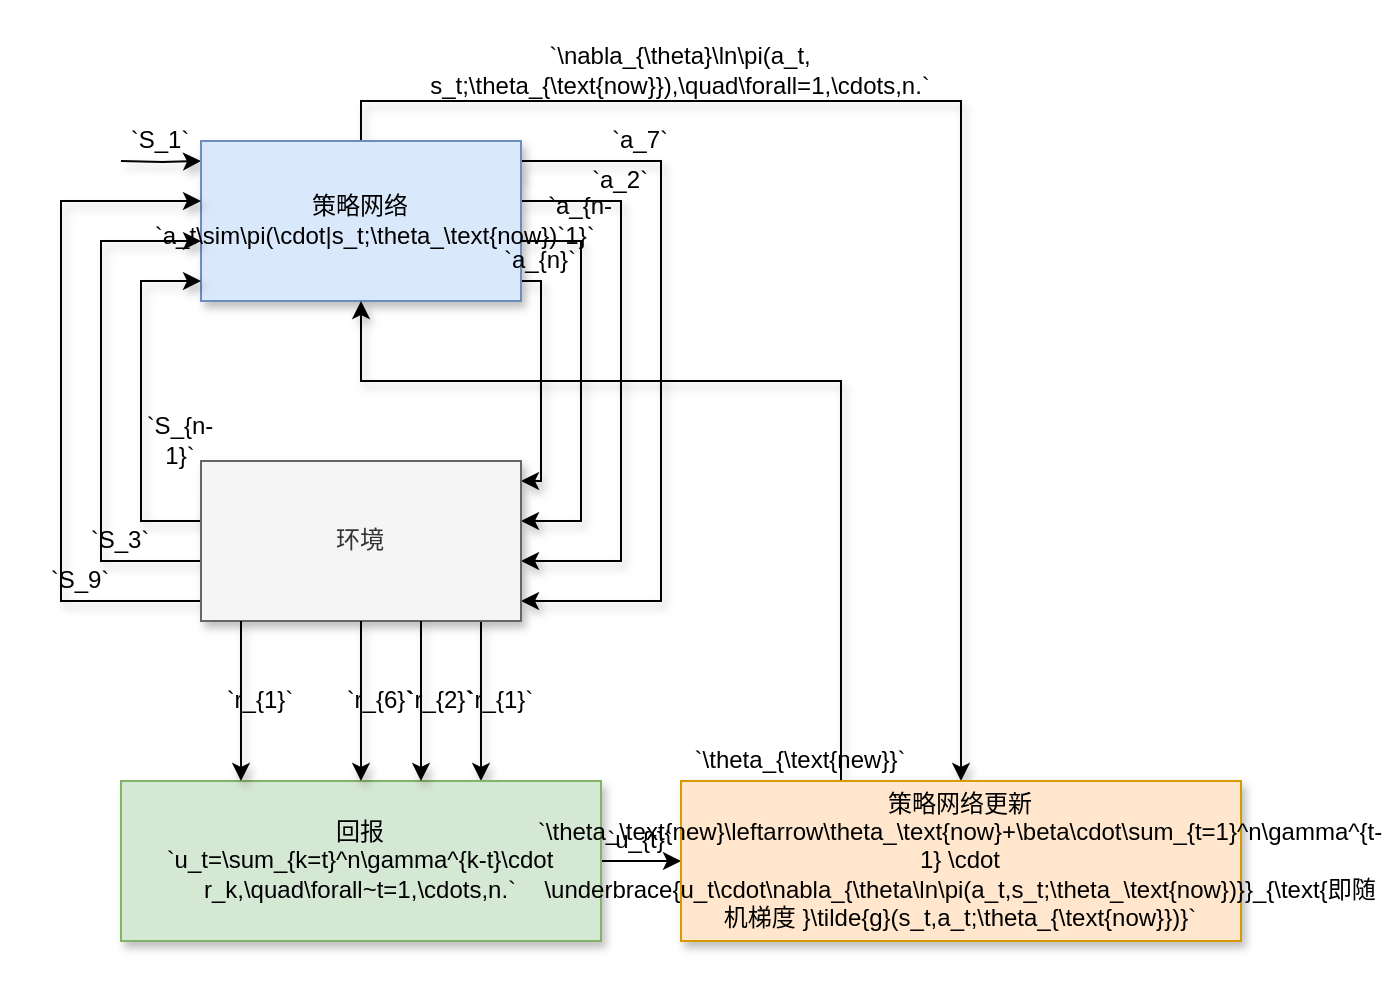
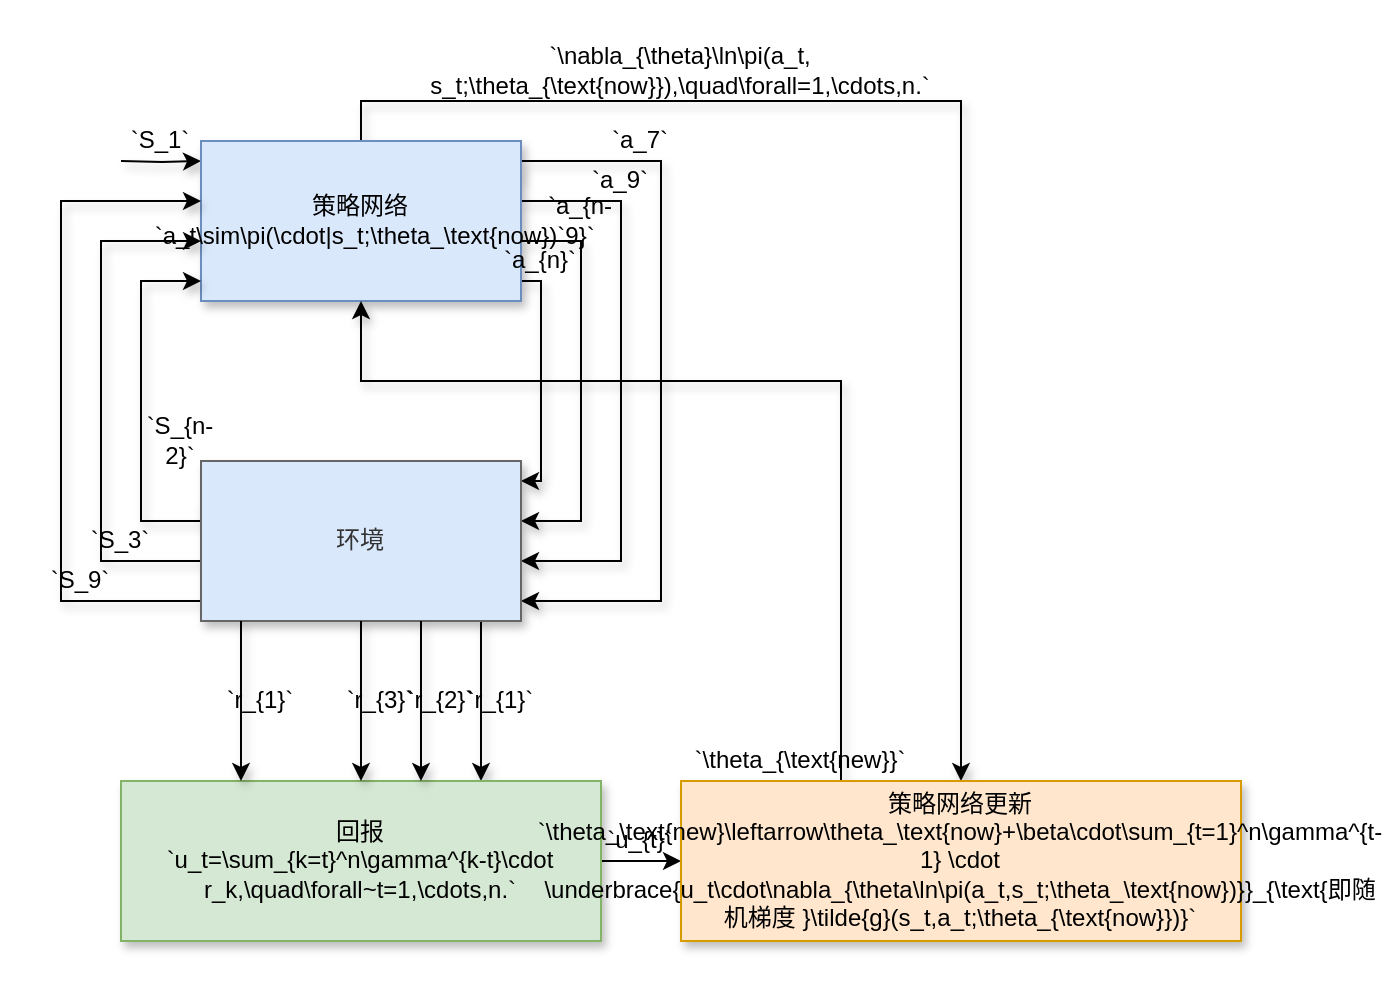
(621, 181) -> (621, 181)
(581, 221) -> (581, 221)
(181, 441) -> (181, 441)
(361, 541) -> (361, 541)
(381, 701) -> (381, 701)
